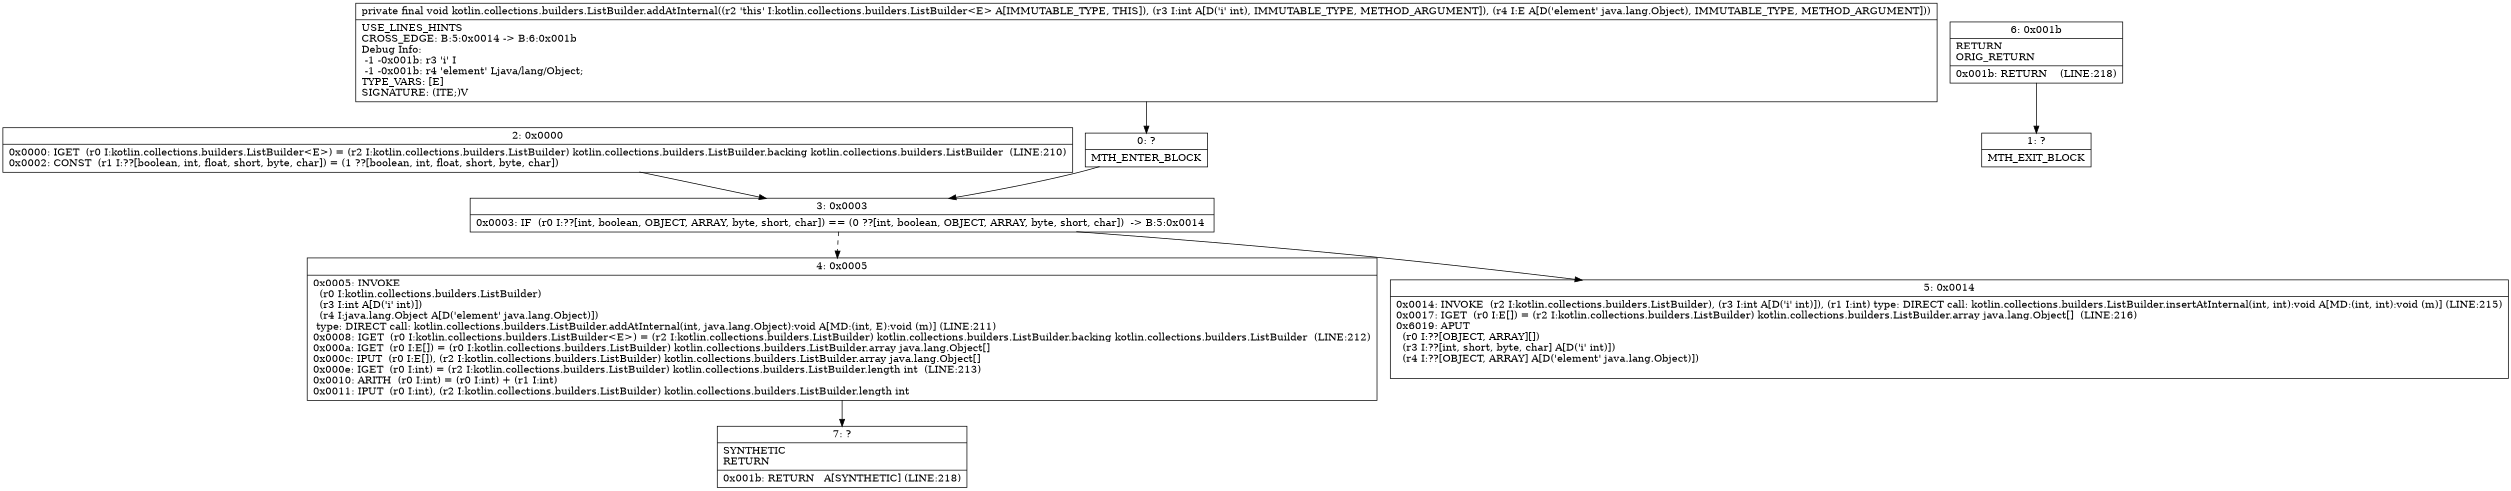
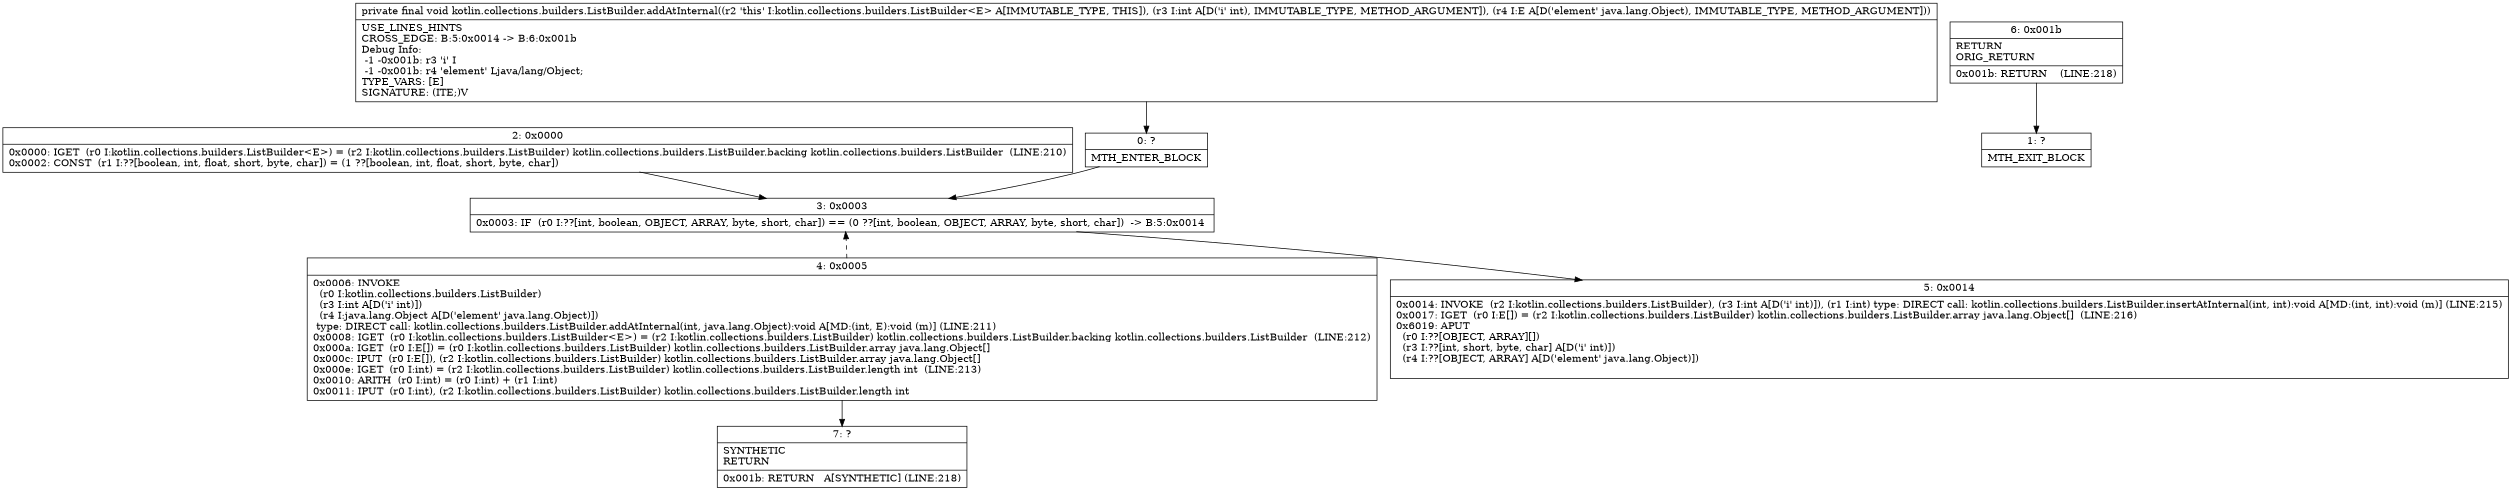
(838, 241) -> (847, 249)
(360, 283) -> (360, 283)
